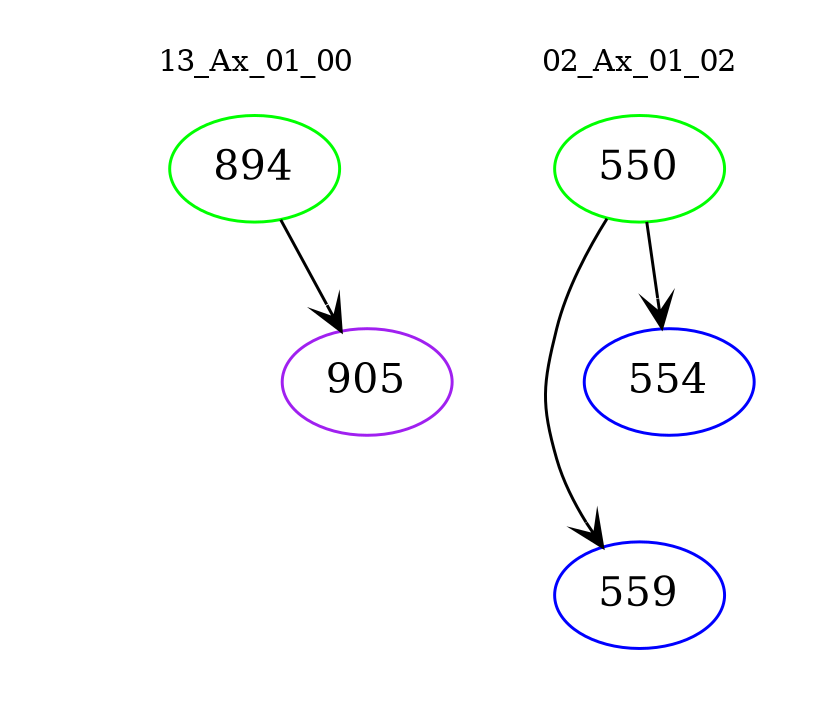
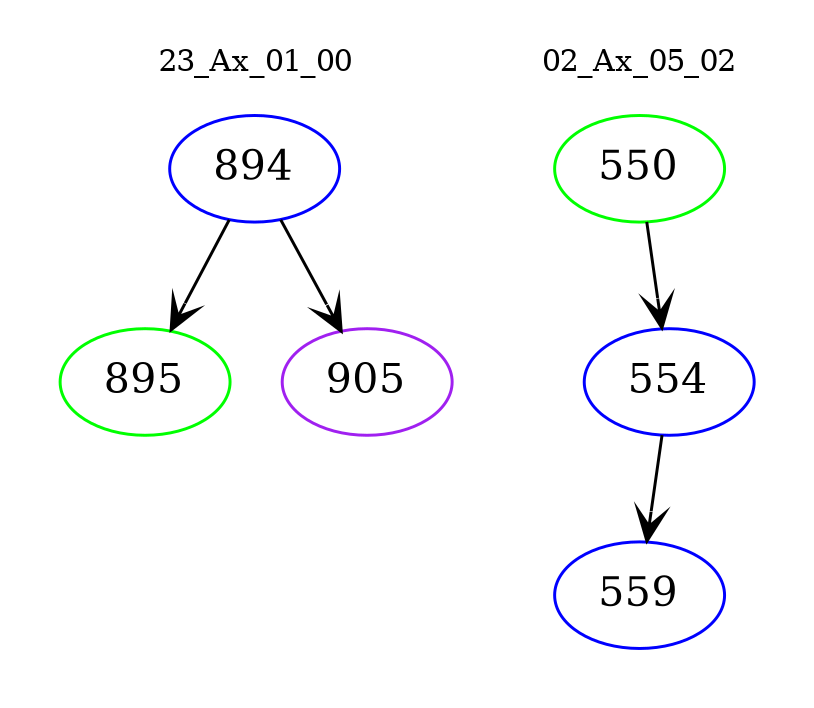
(256, 64) -> (256, 64)
(640, 64) -> (640, 64)
(255, 169) -> (255, 169)
(548, 368) -> (657, 473)
none -> (145, 382)
